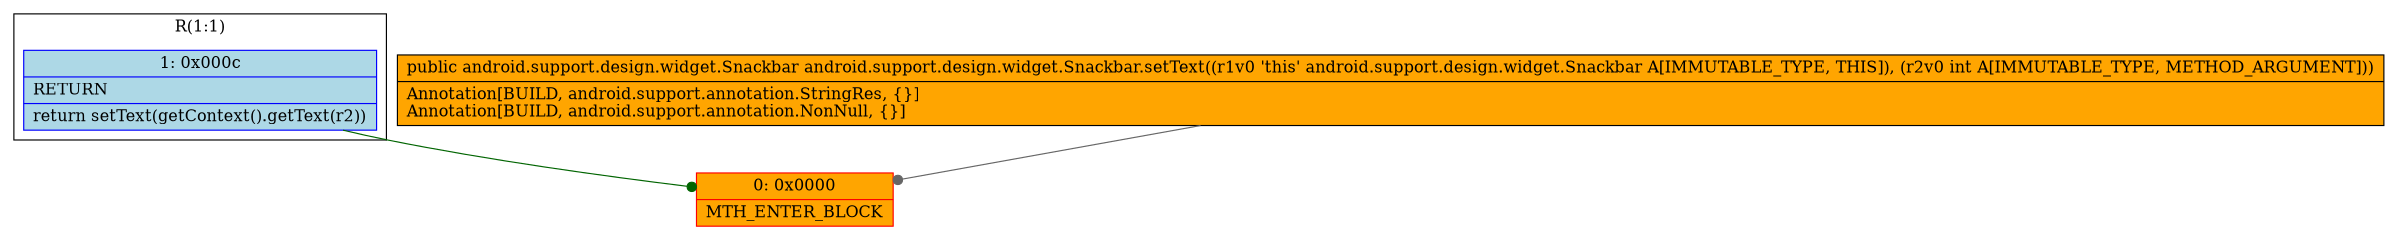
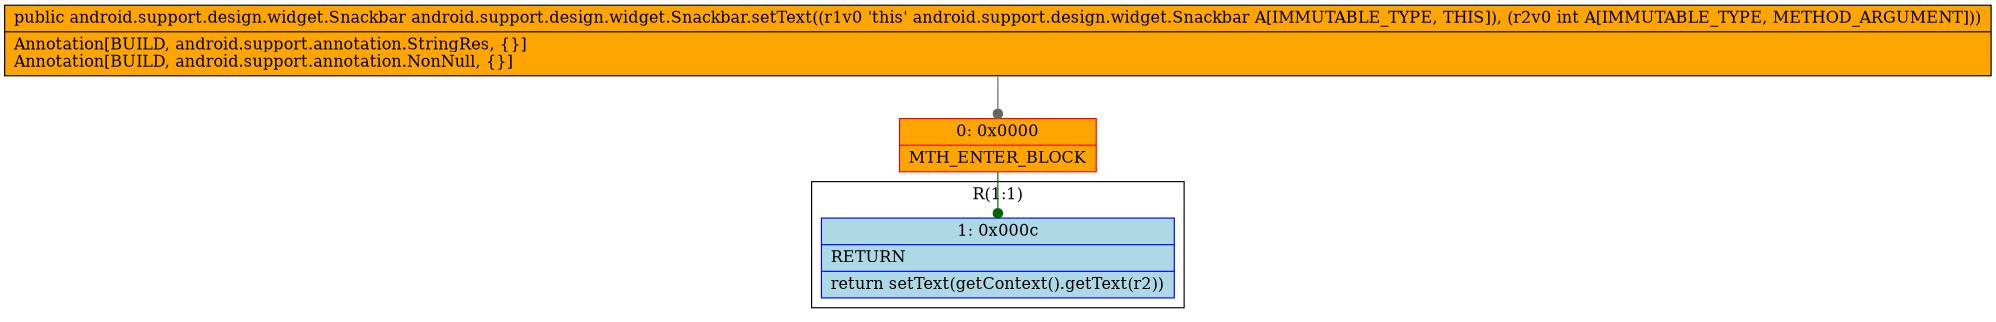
(514, 162) -> (998, 190)
